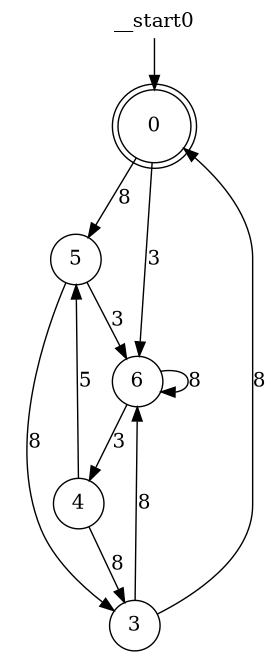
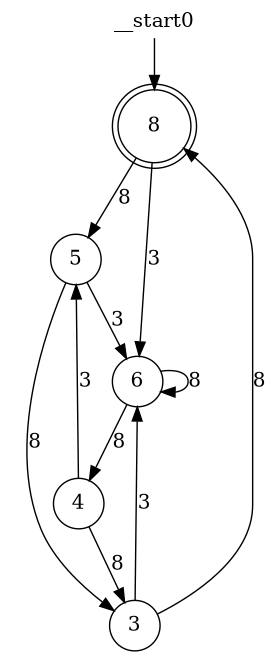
(154, 126) -> (154, 126)
(86, 382) -> (86, 382)
(119, 443) -> (119, 443)
(145, 504) -> (145, 504)
